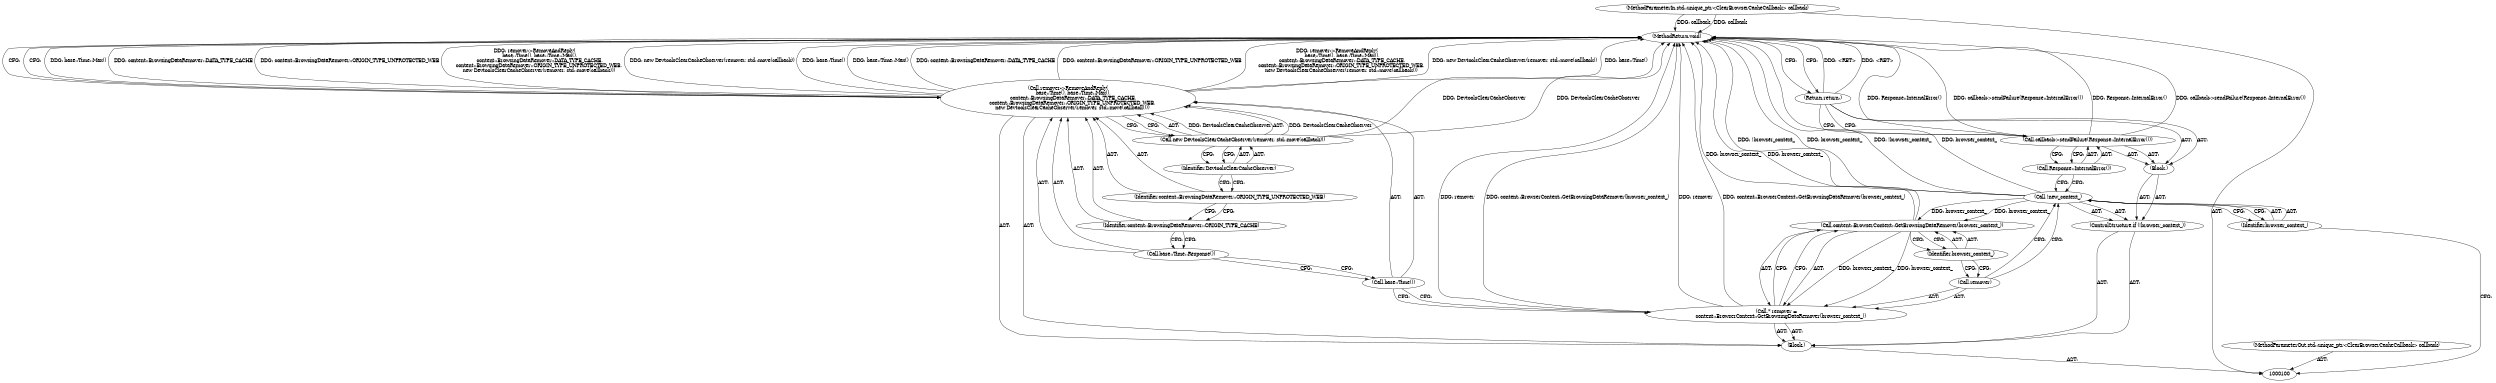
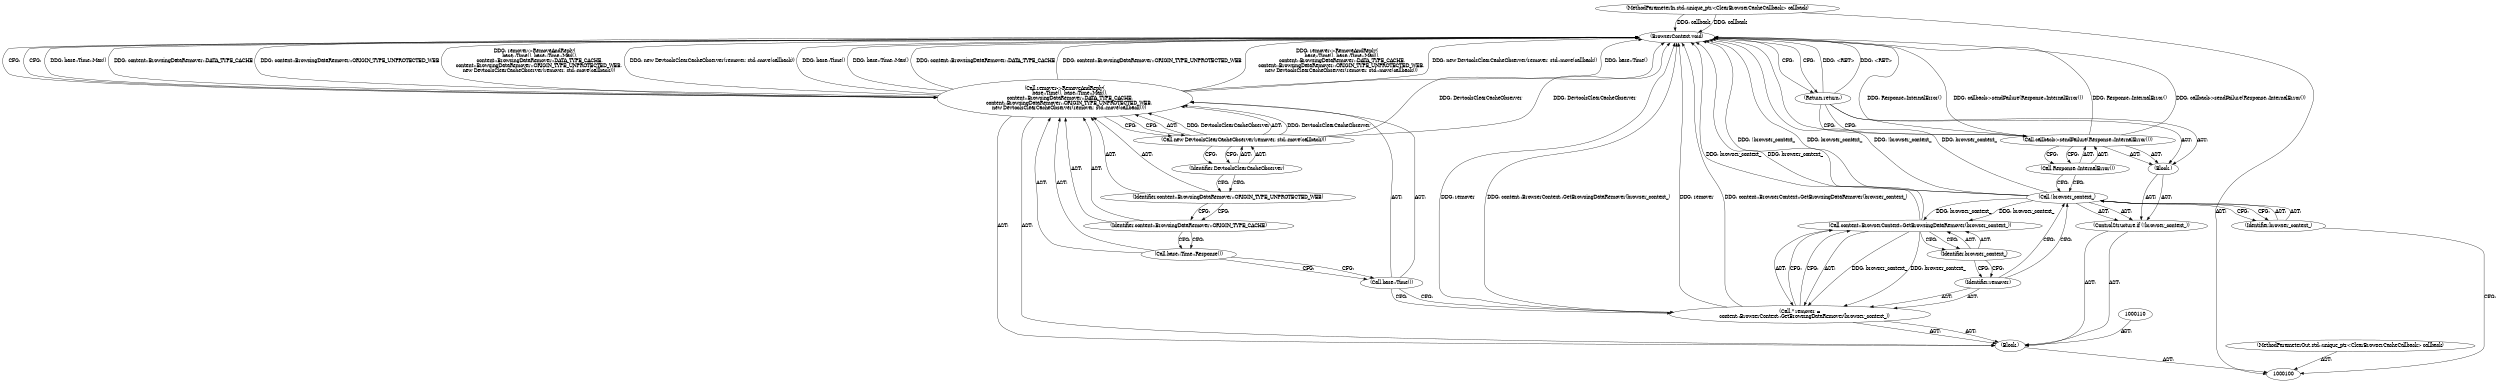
(1677, 37) -> (1677, 37)
(2058, 197) -> (2067, 197)
(1975, 283) -> (1988, 283)
none -> (2135, 314)
